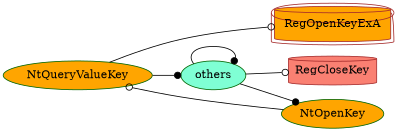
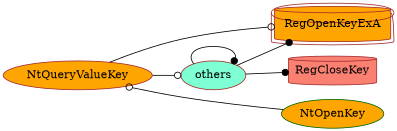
(264, 73) -> (264, 73)
(78, 75) -> (78, 75)
(164, 75) -> (164, 75)
(213, 75) -> (213, 75)
(266, 92) -> (261, 55)
